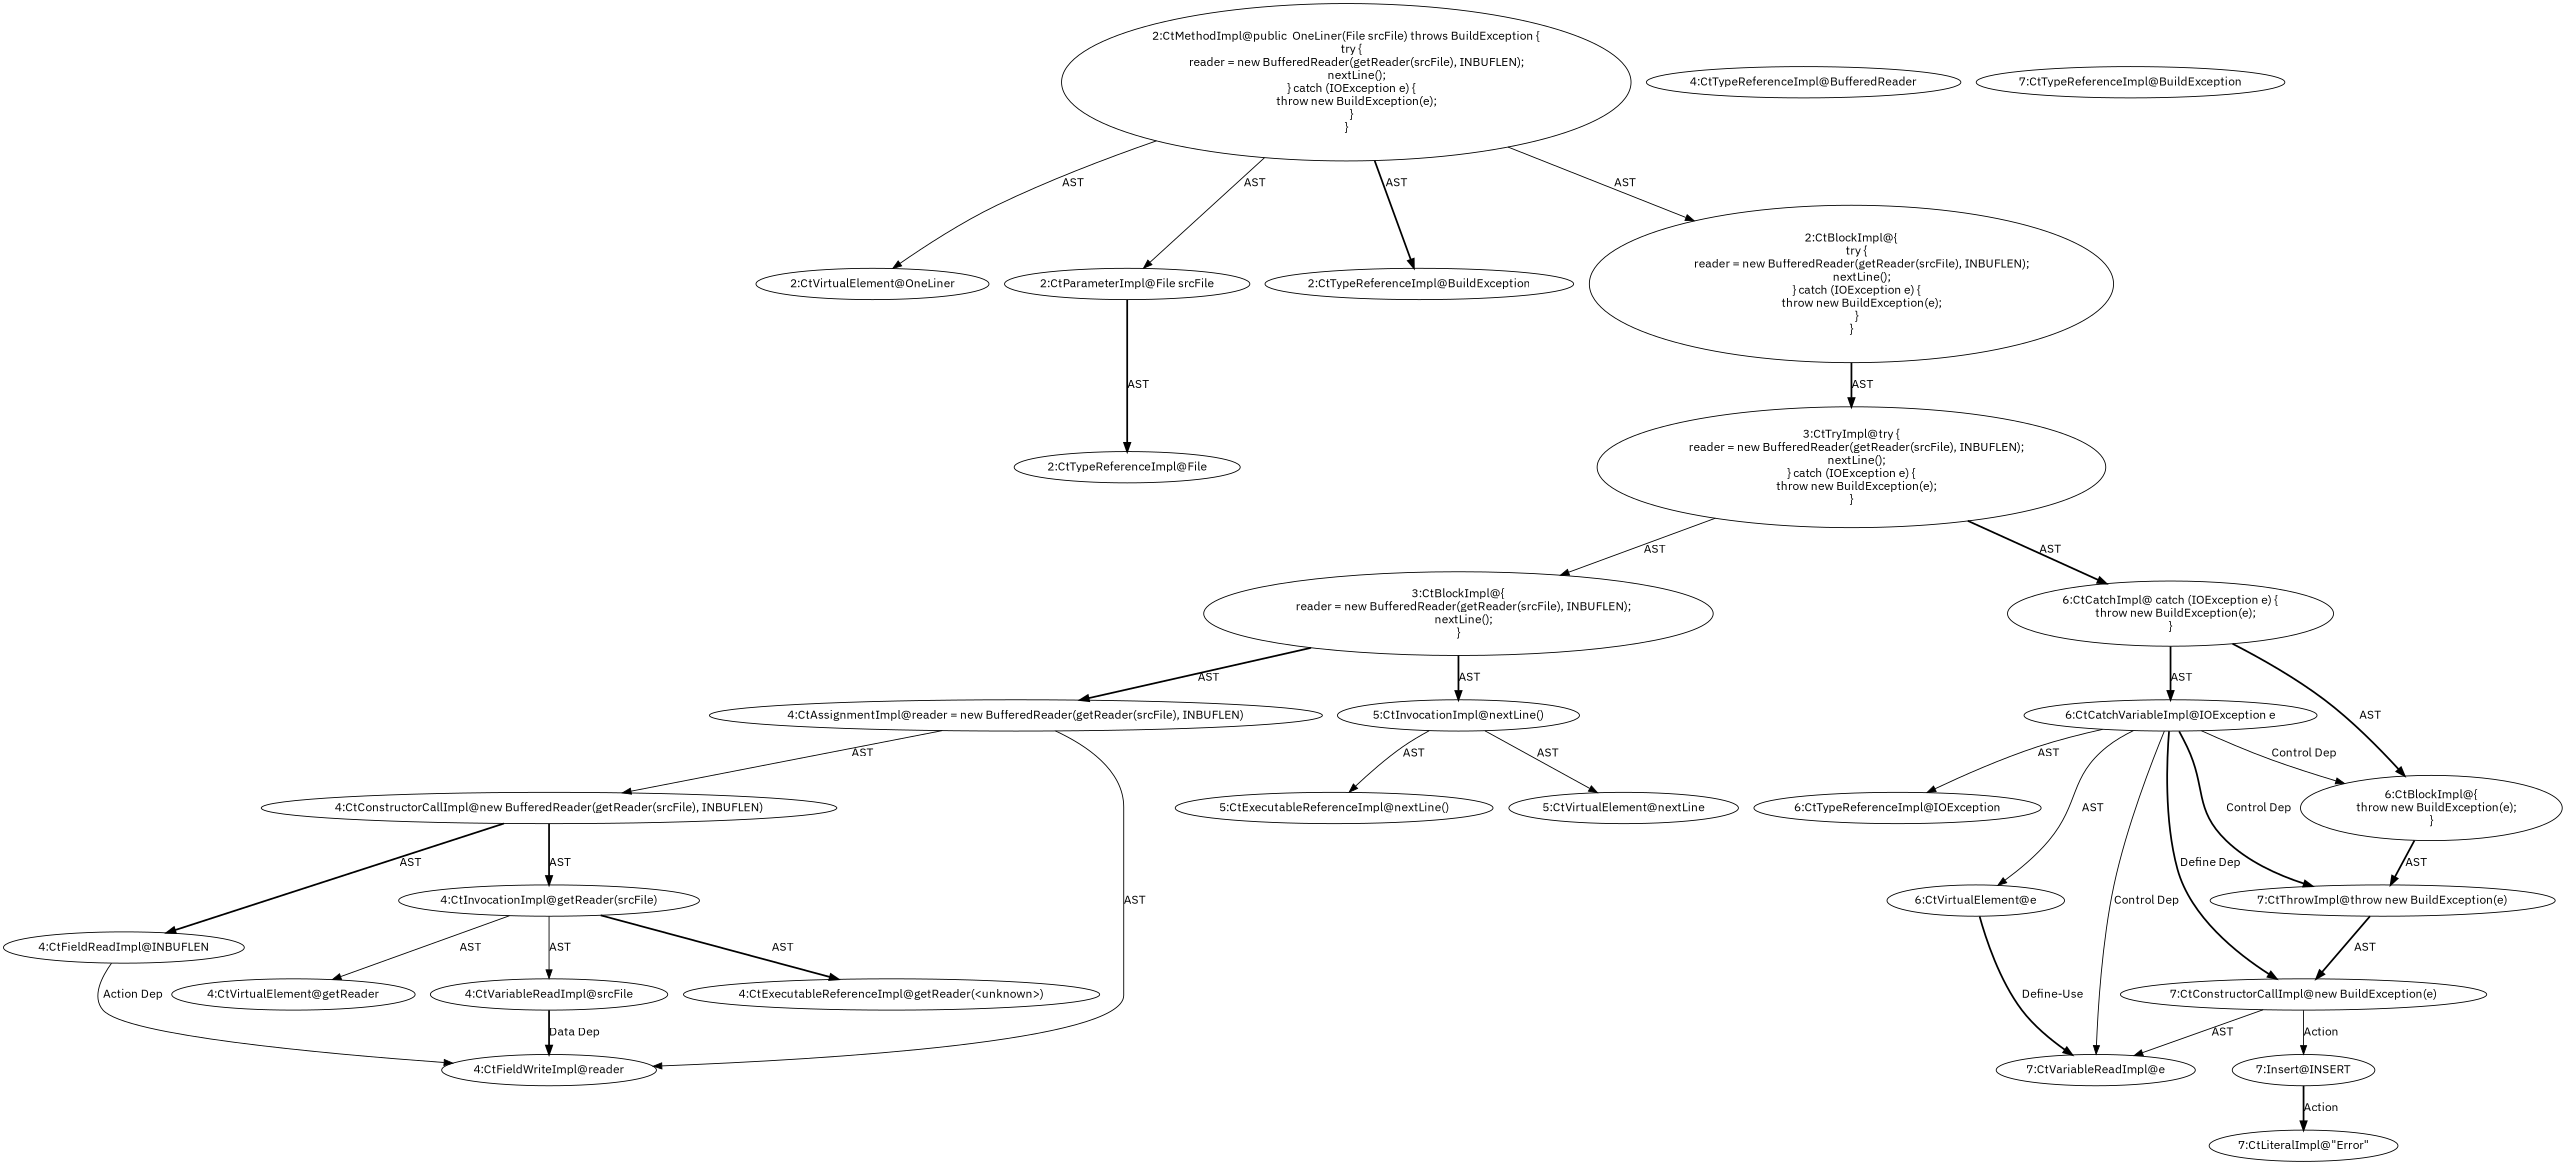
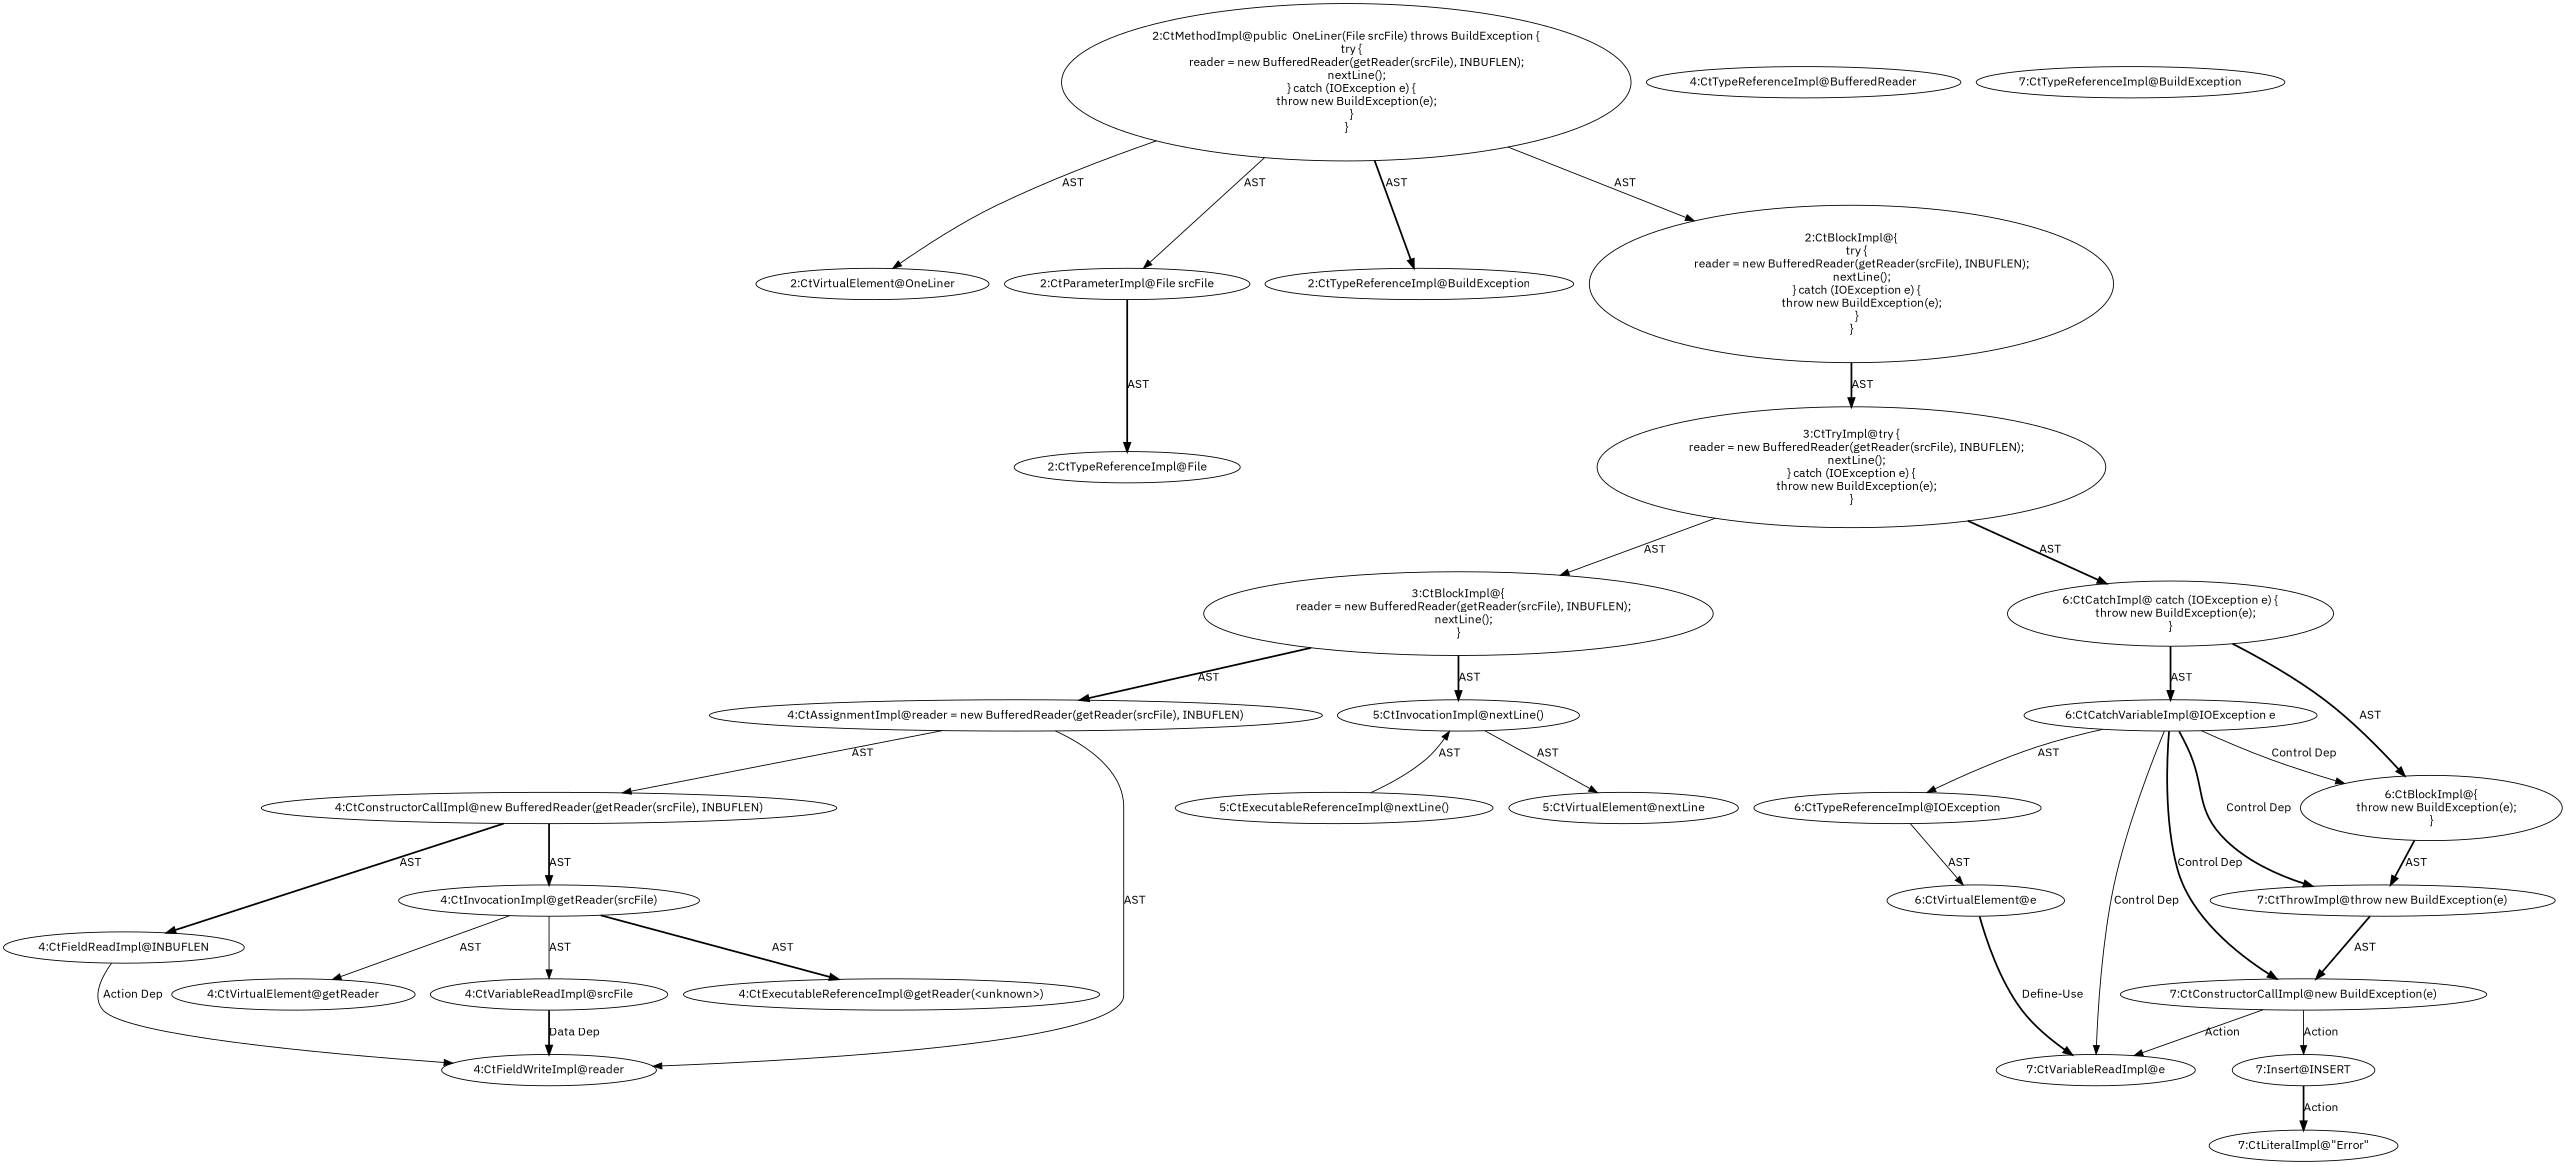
(1391, 756) -> (1411, 770)
(2070, 805) -> (1934, 851)
(2211, 863) -> (2211, 863)
(2223, 1032) -> (2223, 1032)
